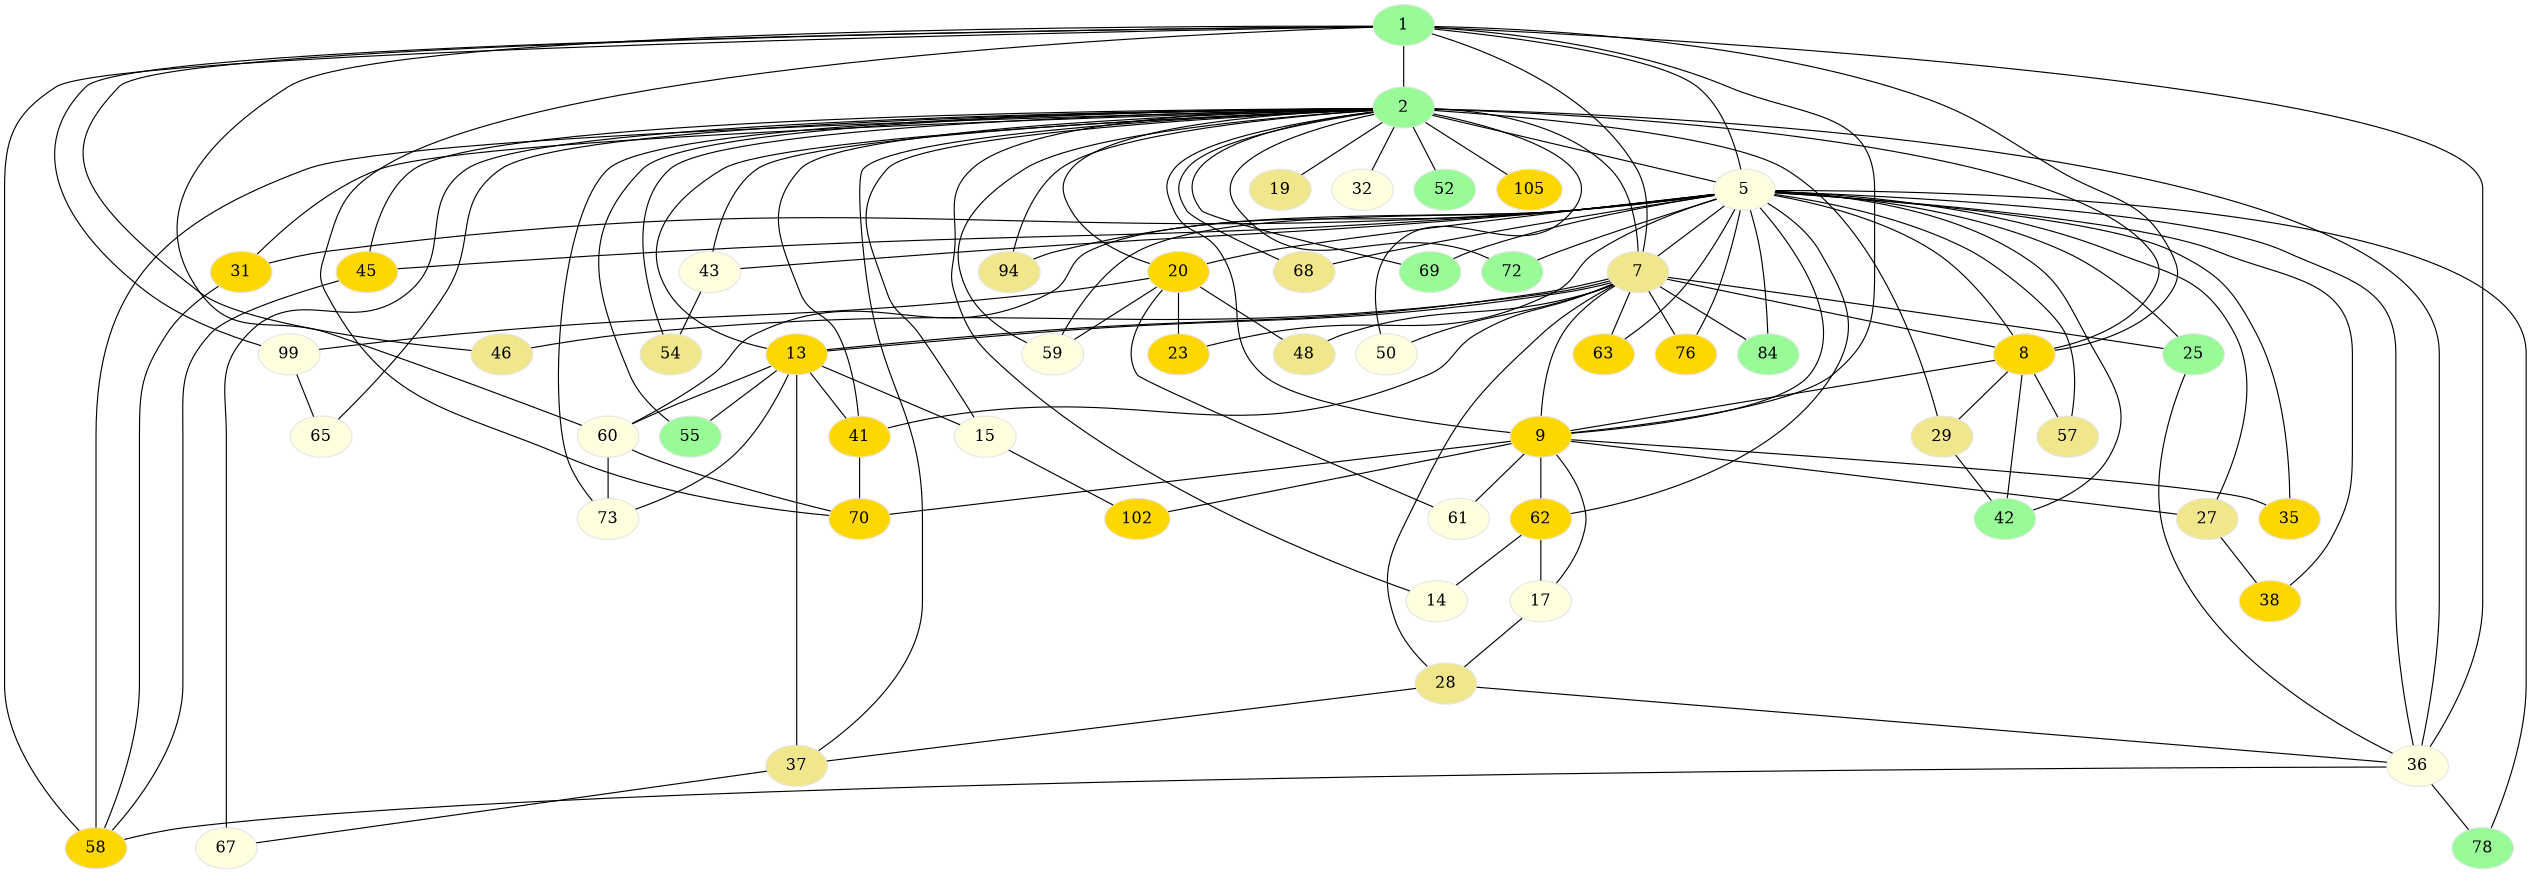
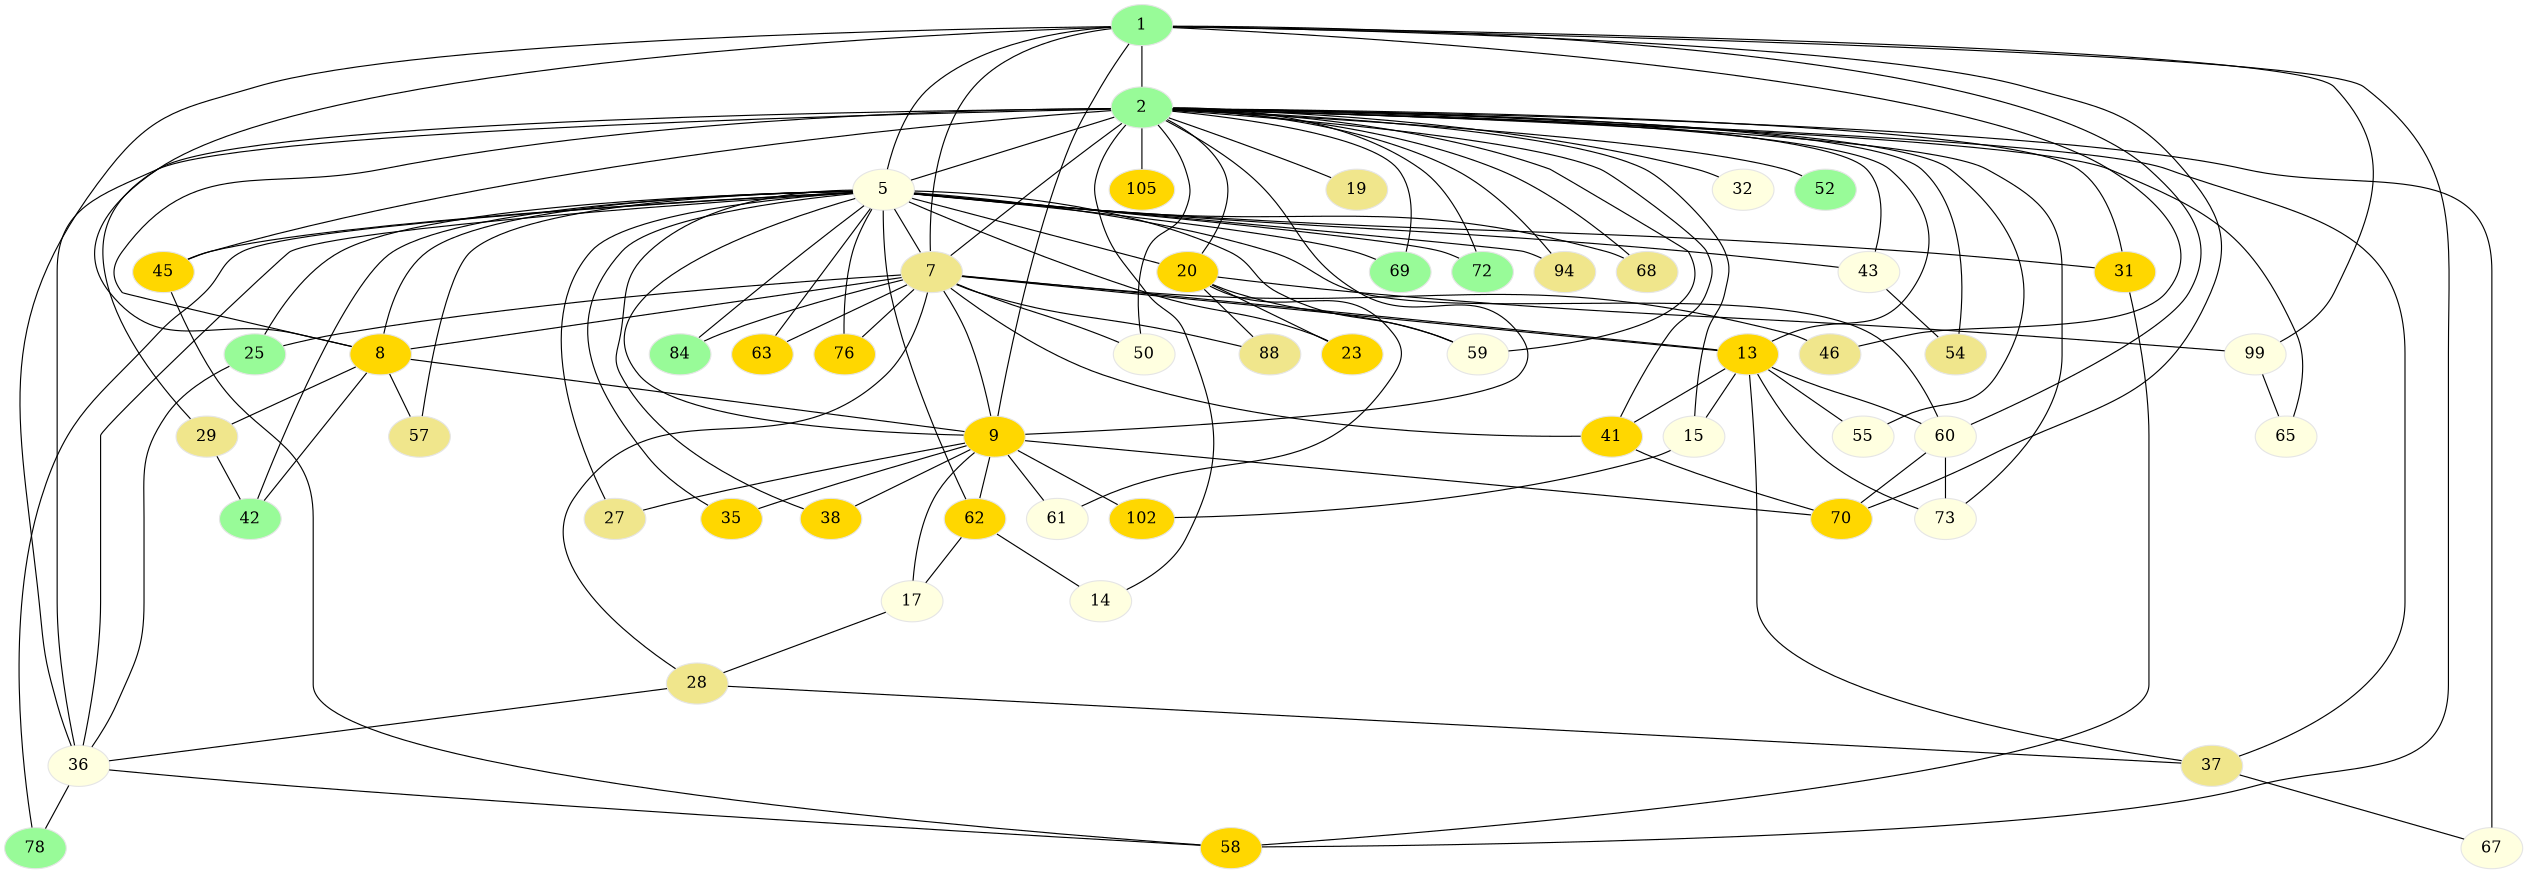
(459, 148) -> none
(1304, 354) -> (1270, 354)
(690, 437) -> (1863, 437)
(2239, 560) -> (913, 478)
